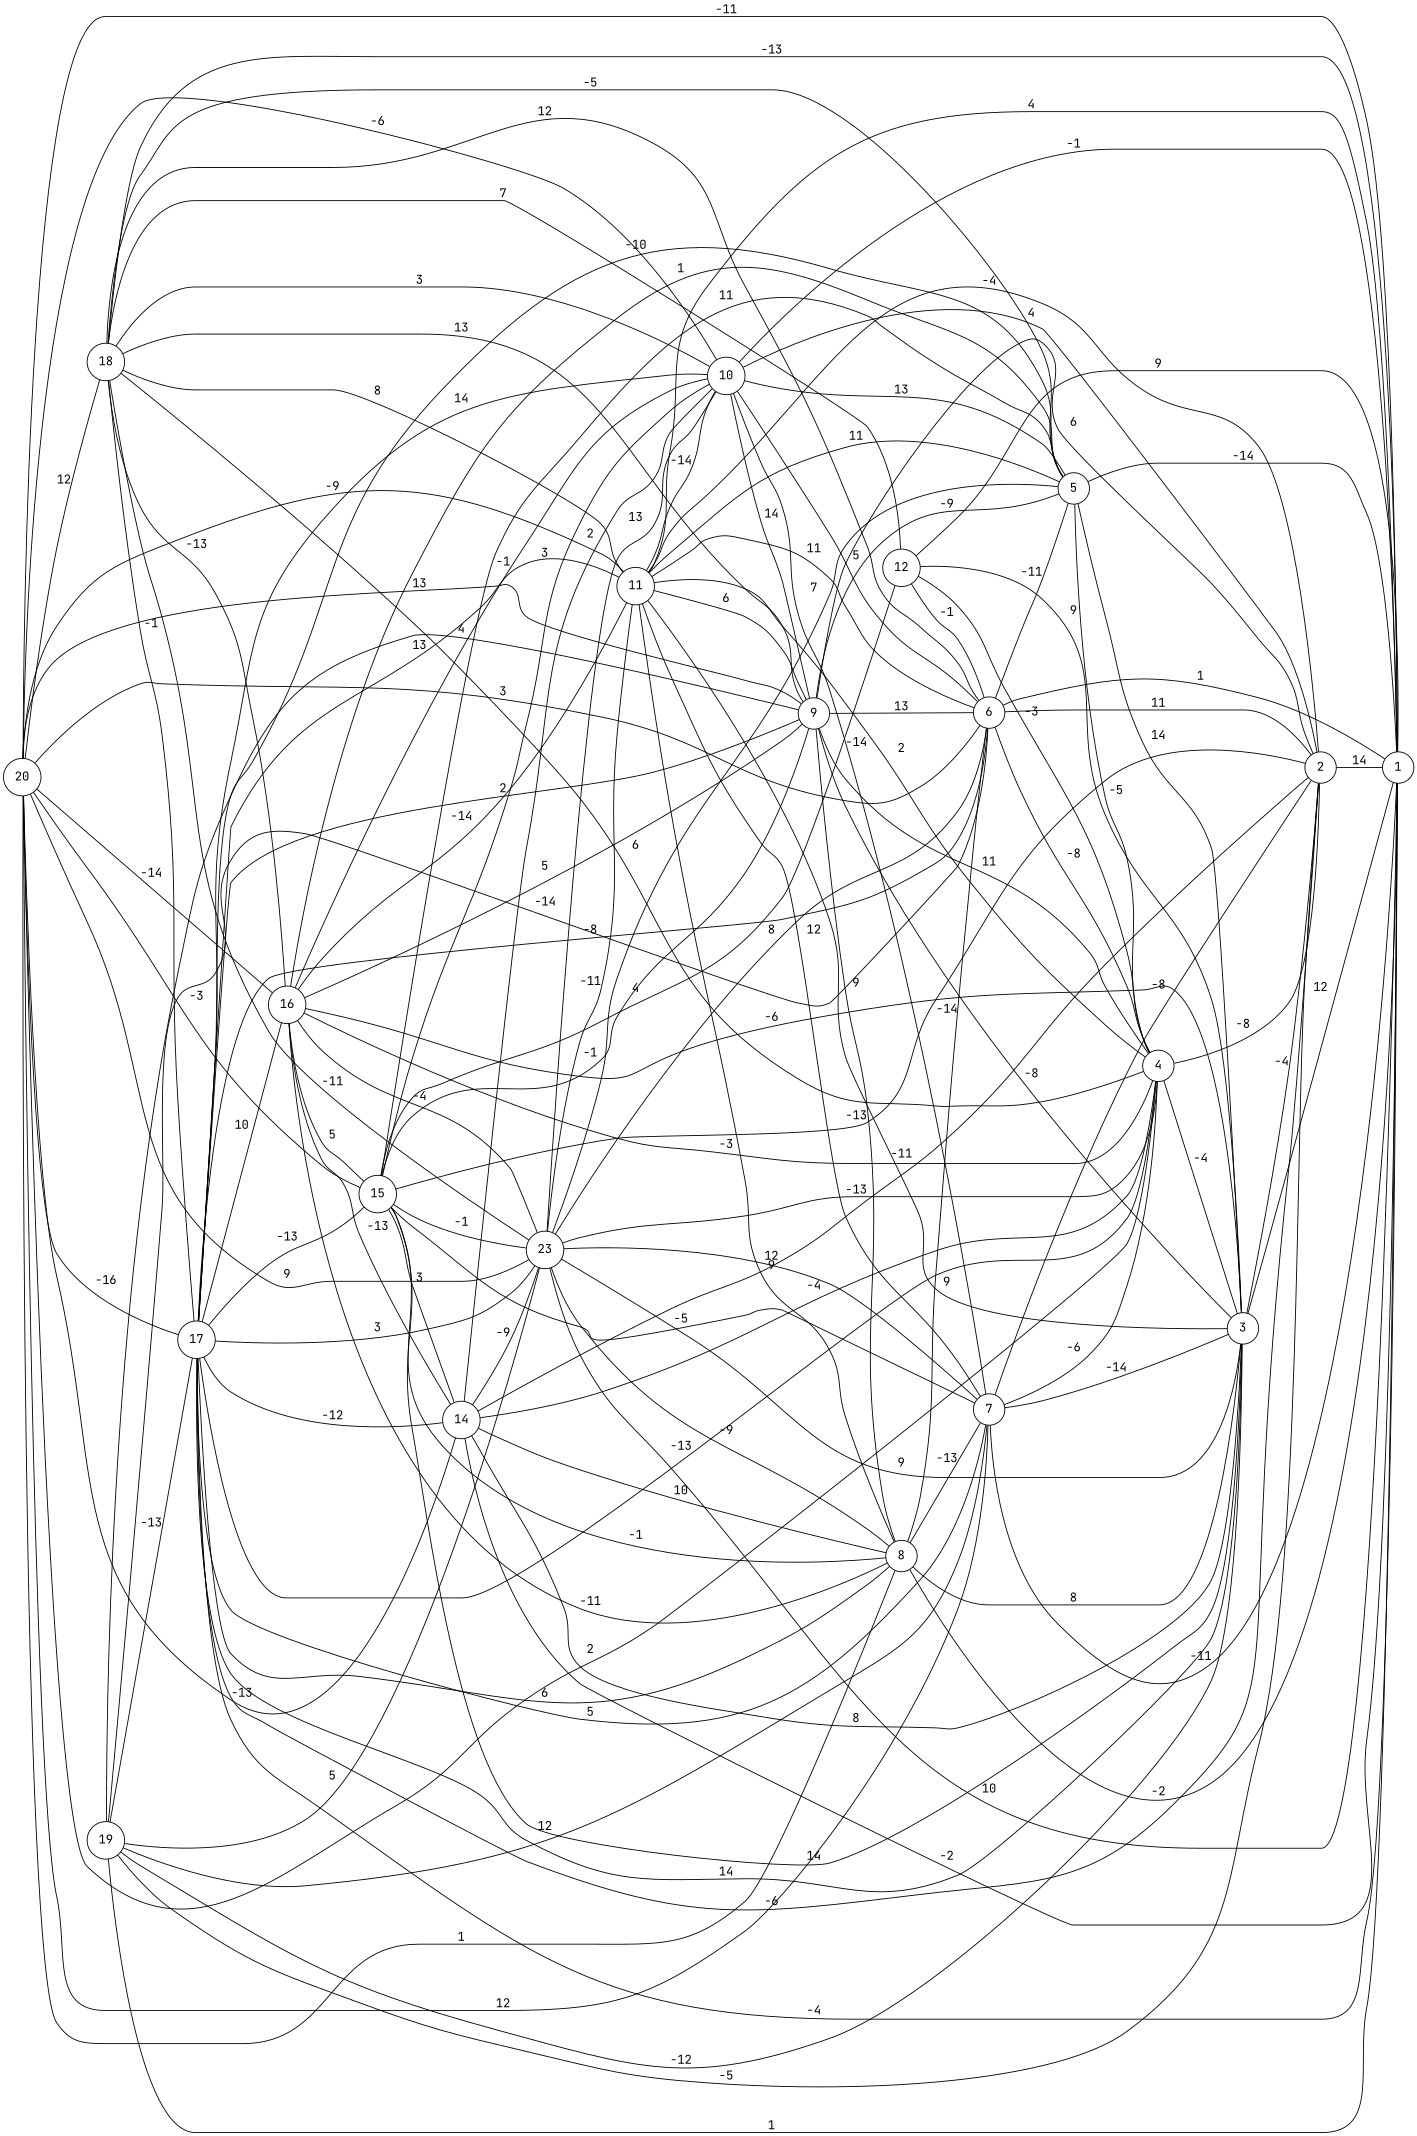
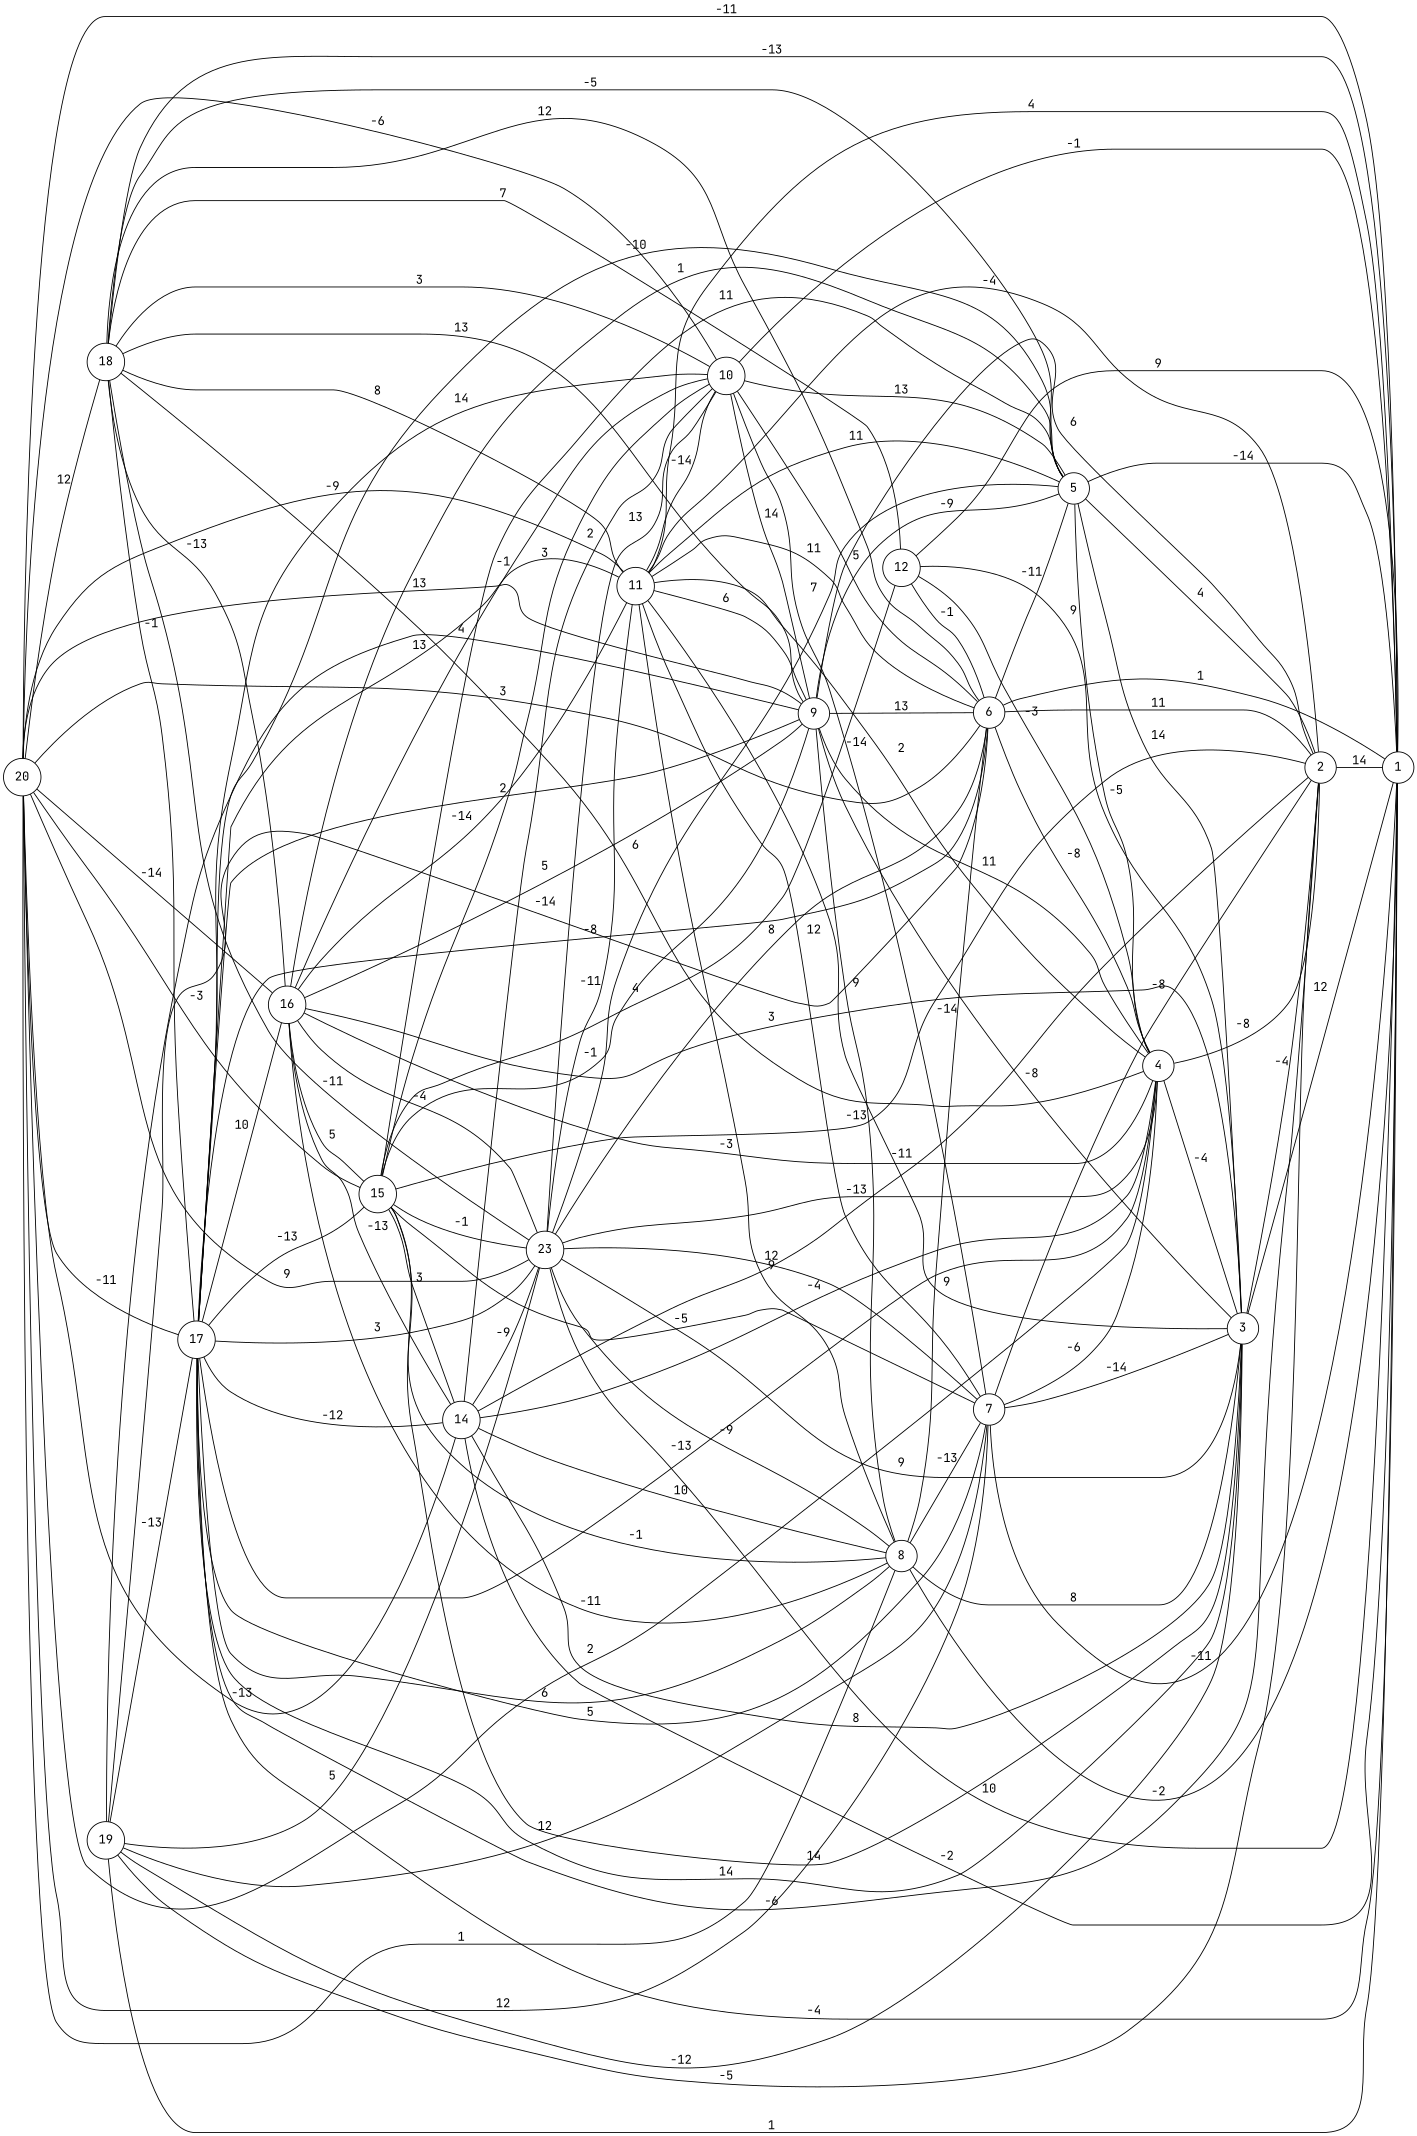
(1105, 406) -> (1210, 619)
(772, 1017) -> (772, 1017)
(106, 1281) -> (106, 1281)
